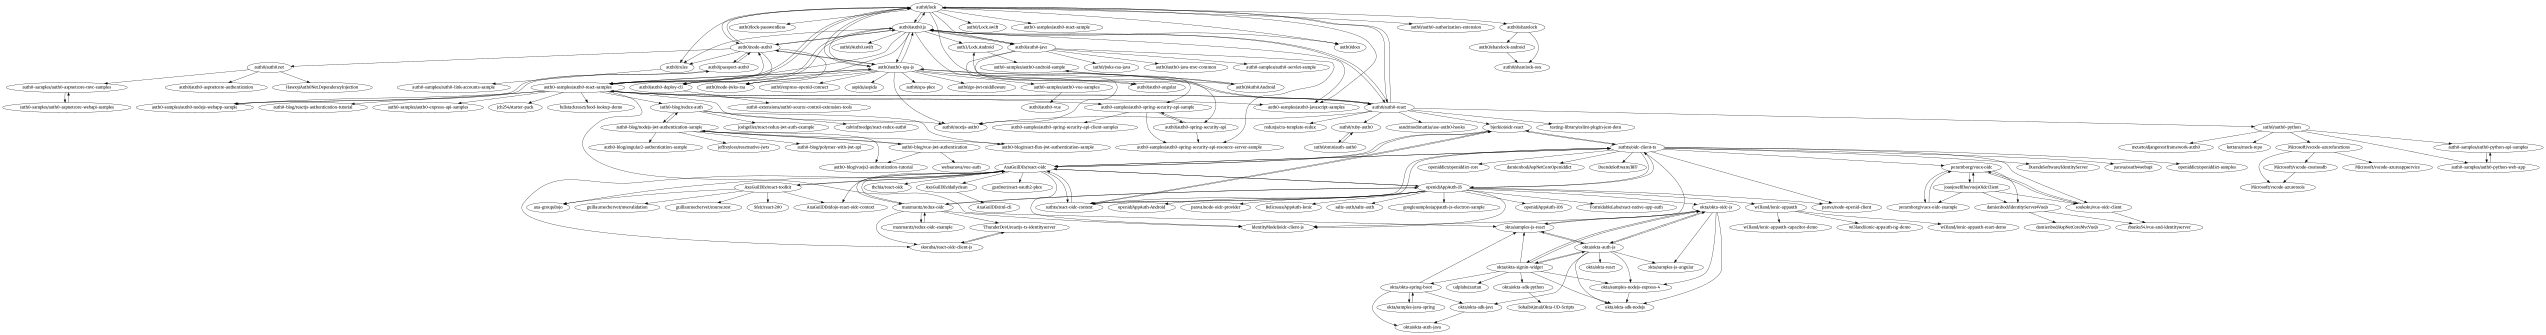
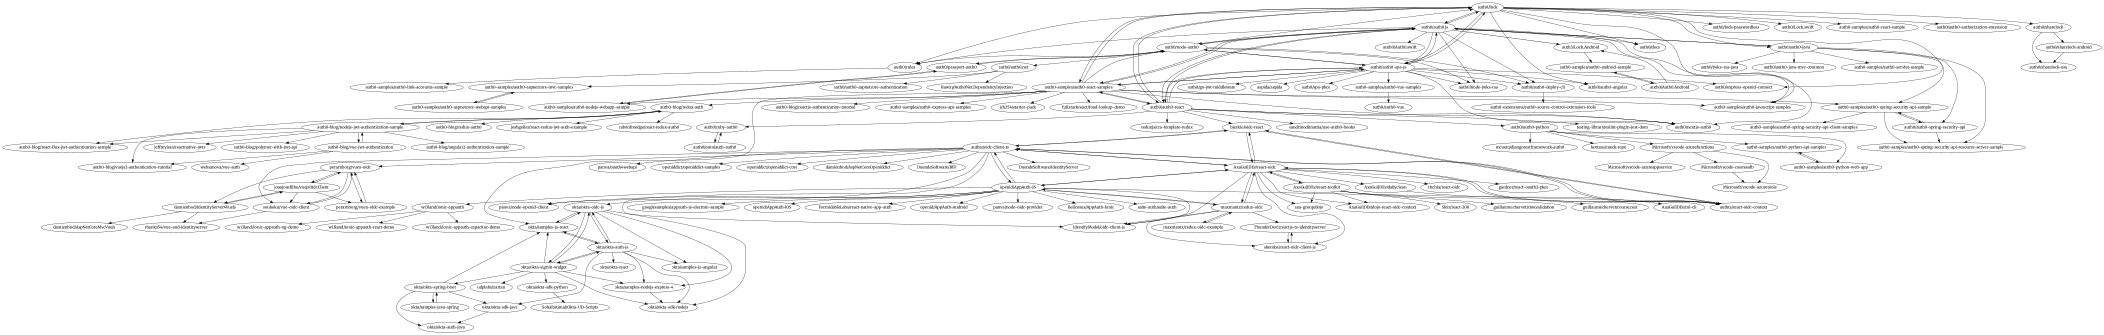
(803, 10) -> (1806, 41)
none -> (459, 128)
none -> (253, 198)
